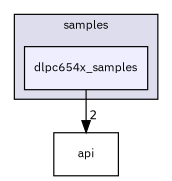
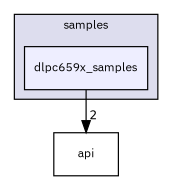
(86, 68) -> (86, 68)
